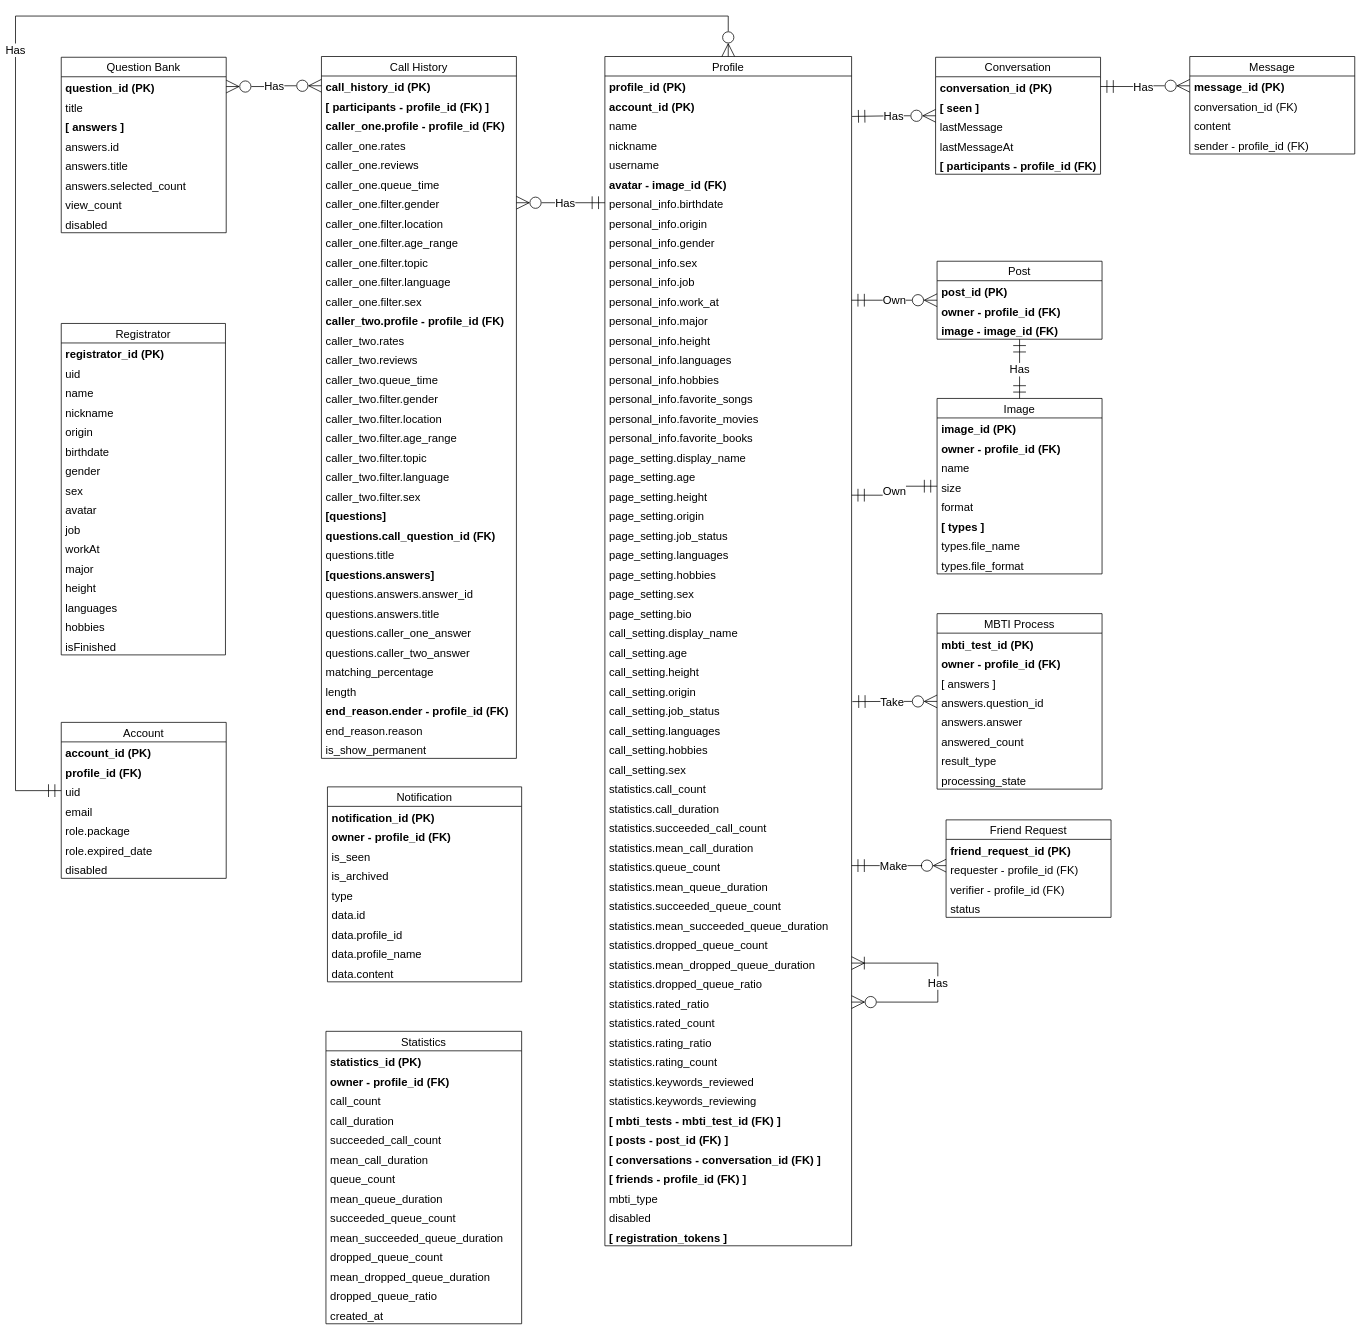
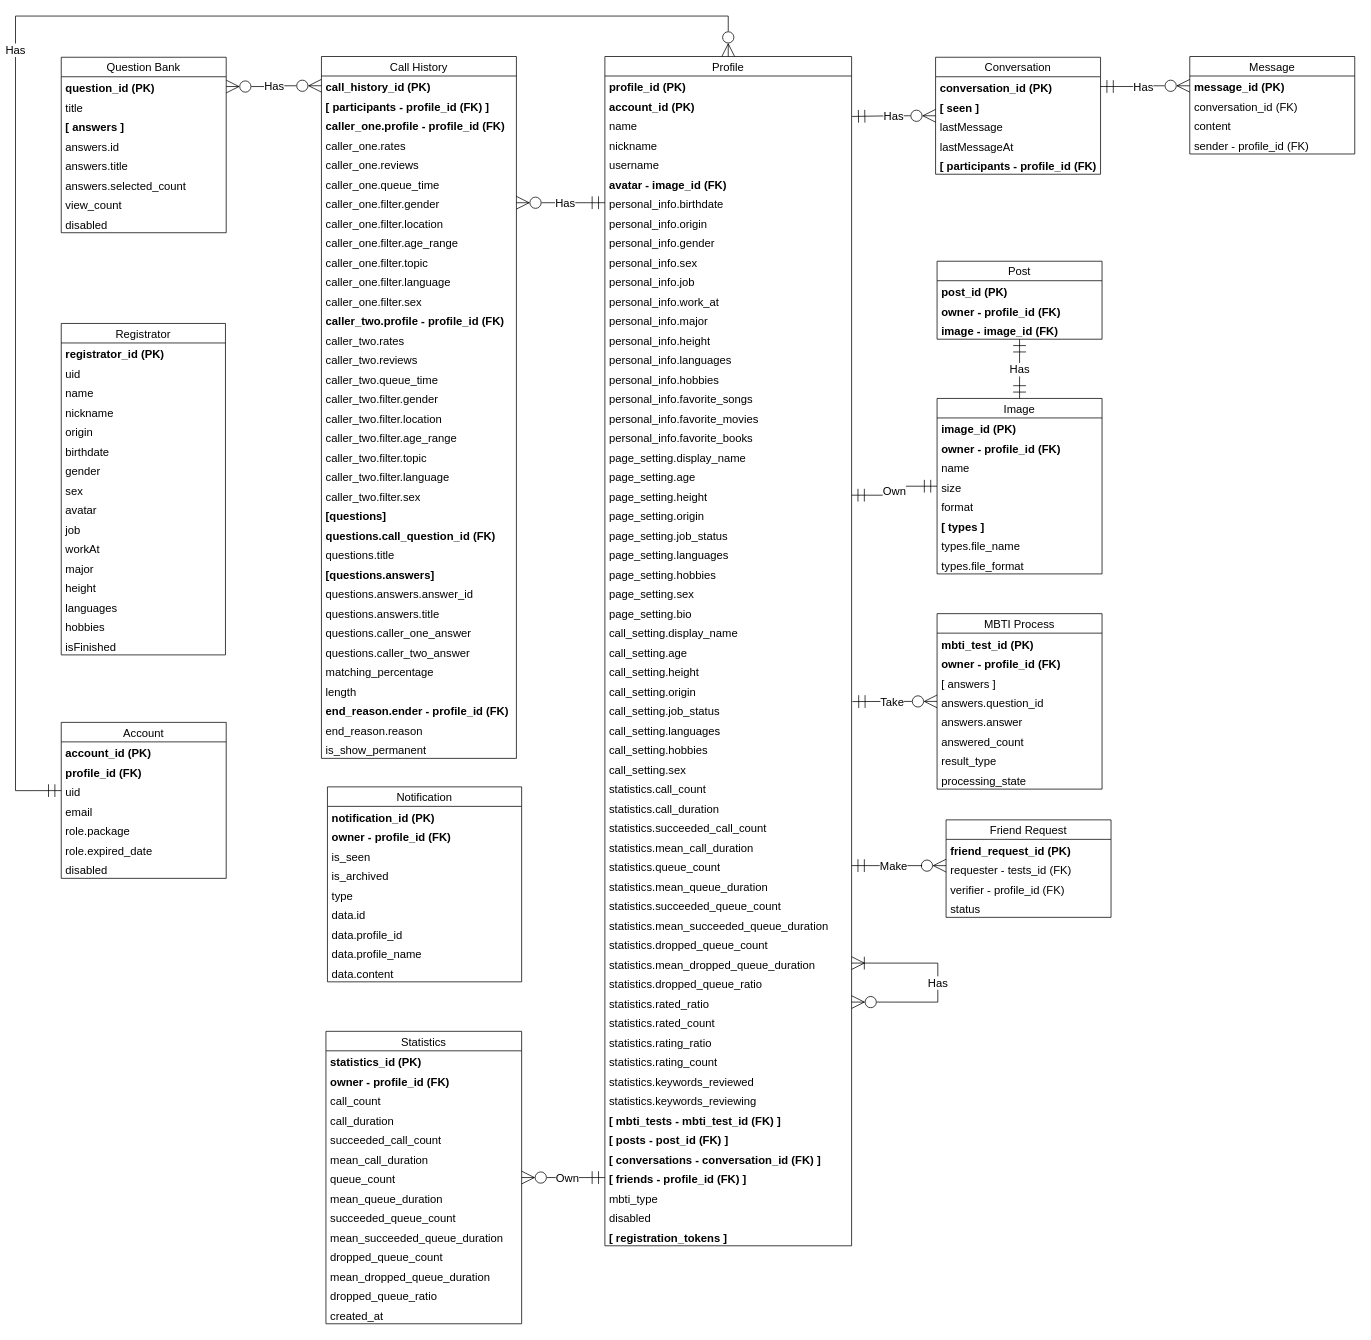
(882, 300) -> none
(1027, 871) -> (1023, 871)
none -> (576, 1178)
